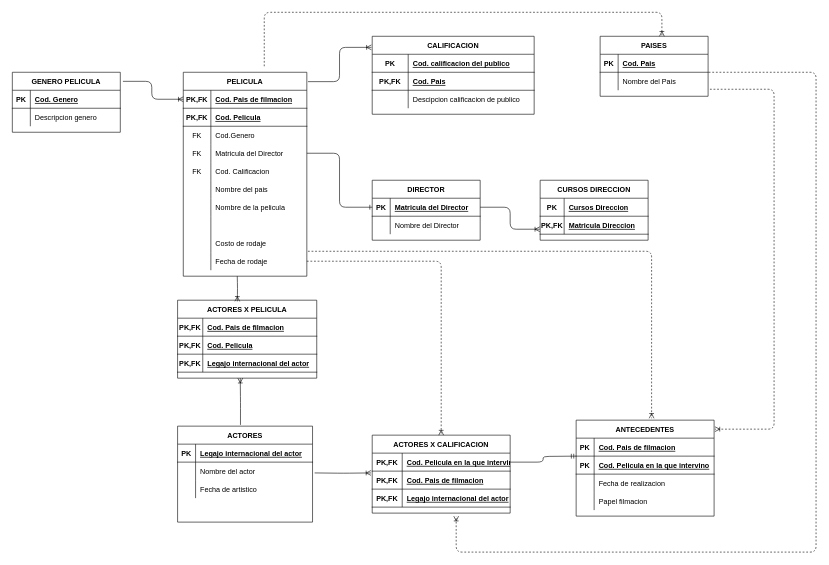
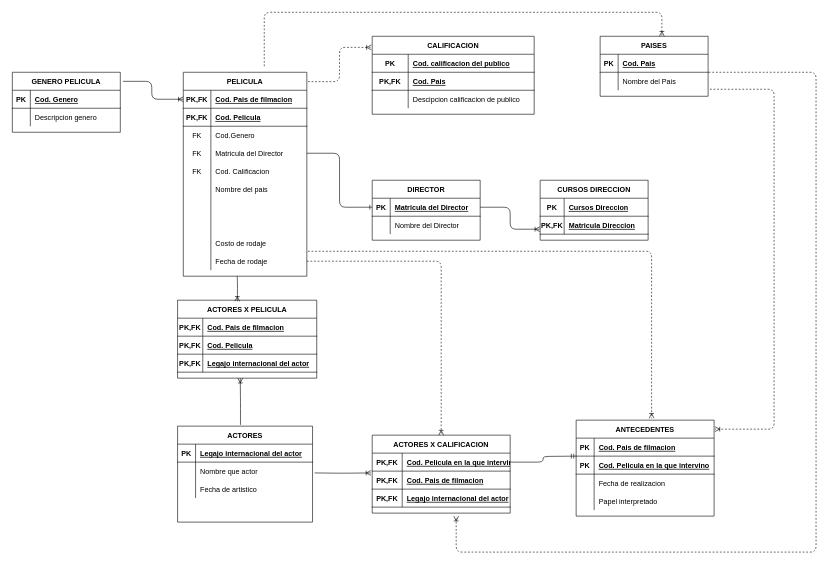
(340, 66) -> (340, 66)
(259, 207) -> none
(230, 472) -> (230, 472)
(624, 502) -> (632, 502)
